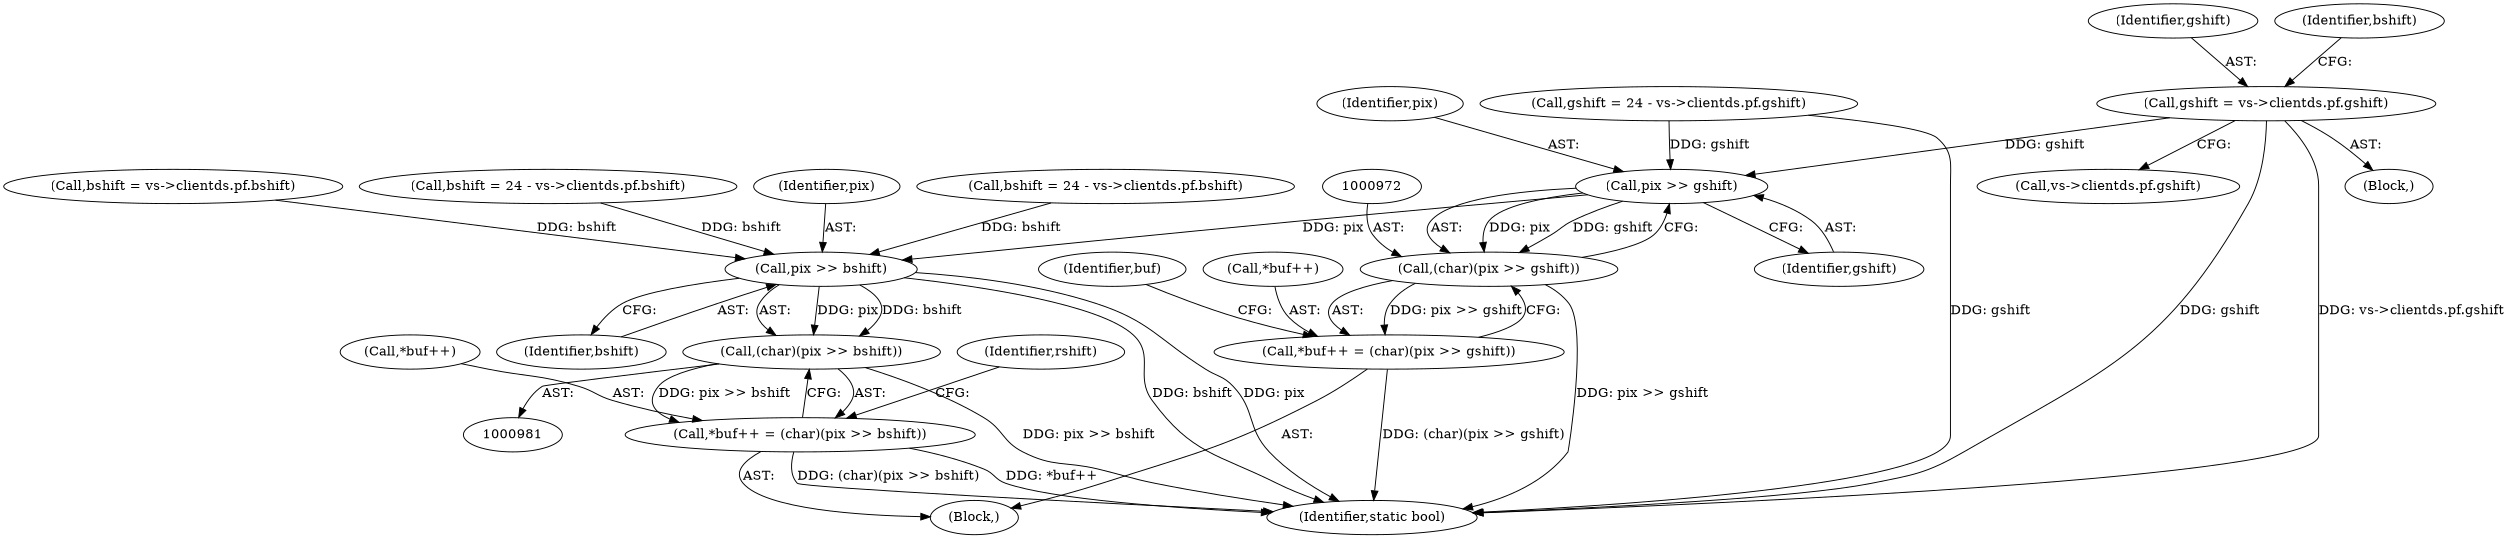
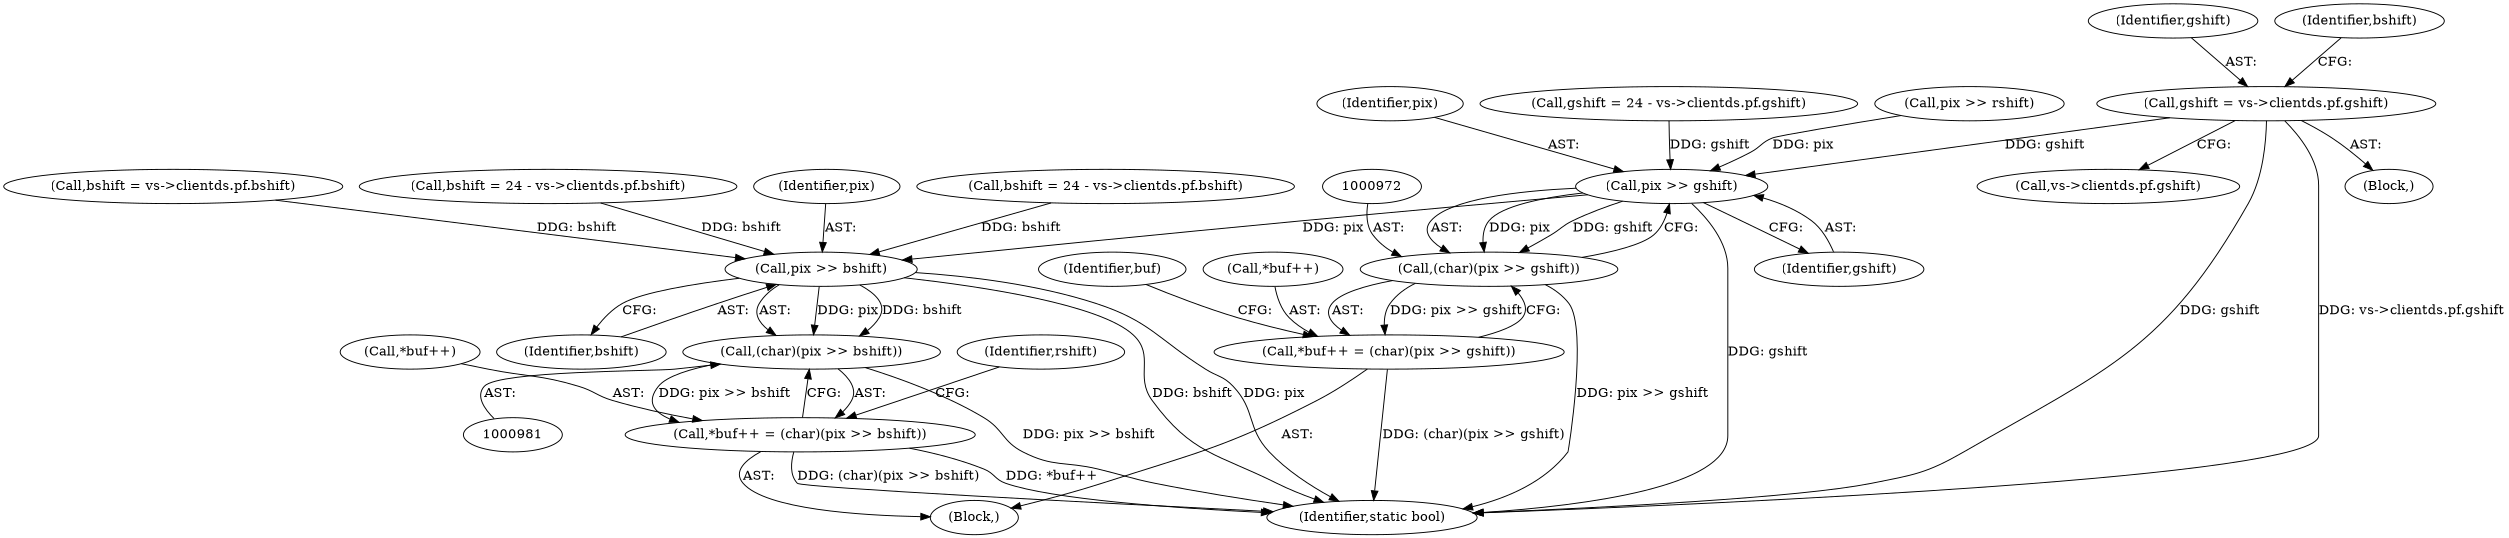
none -> (1969, 104)
(616, 376) -> (578, 373)
(1934, 453) -> (1724, 447)
